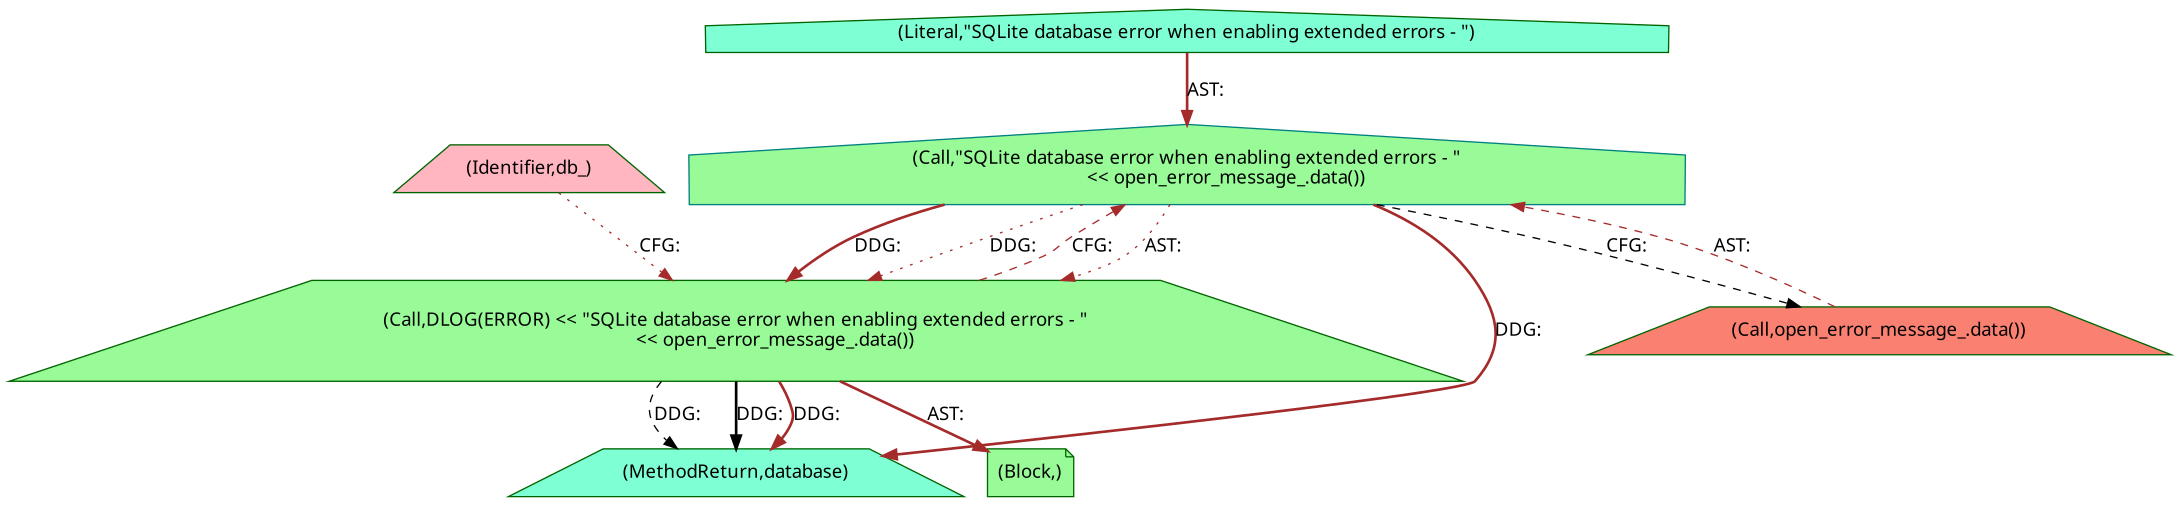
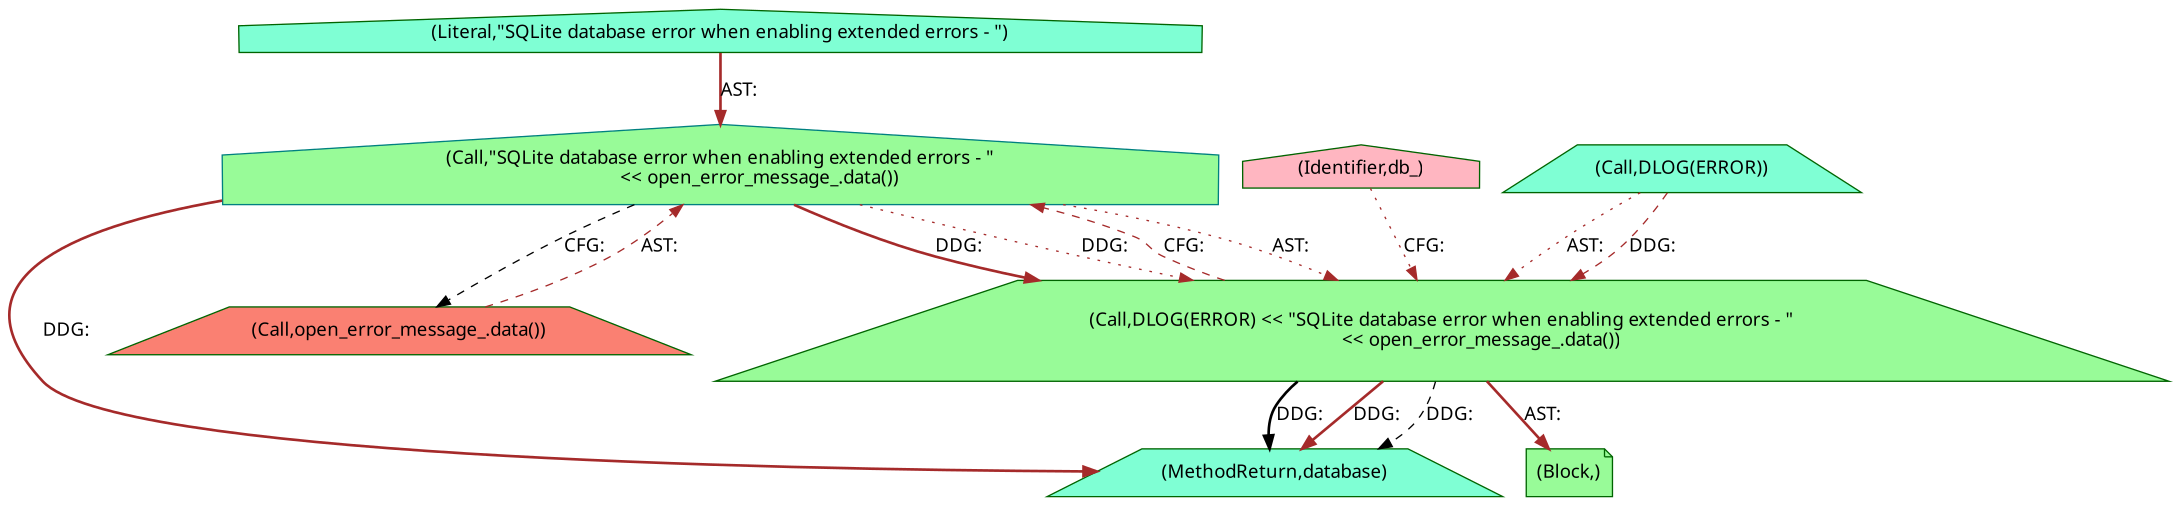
(529, 169) -> (1361, 169)
none -> (1682, 169)
